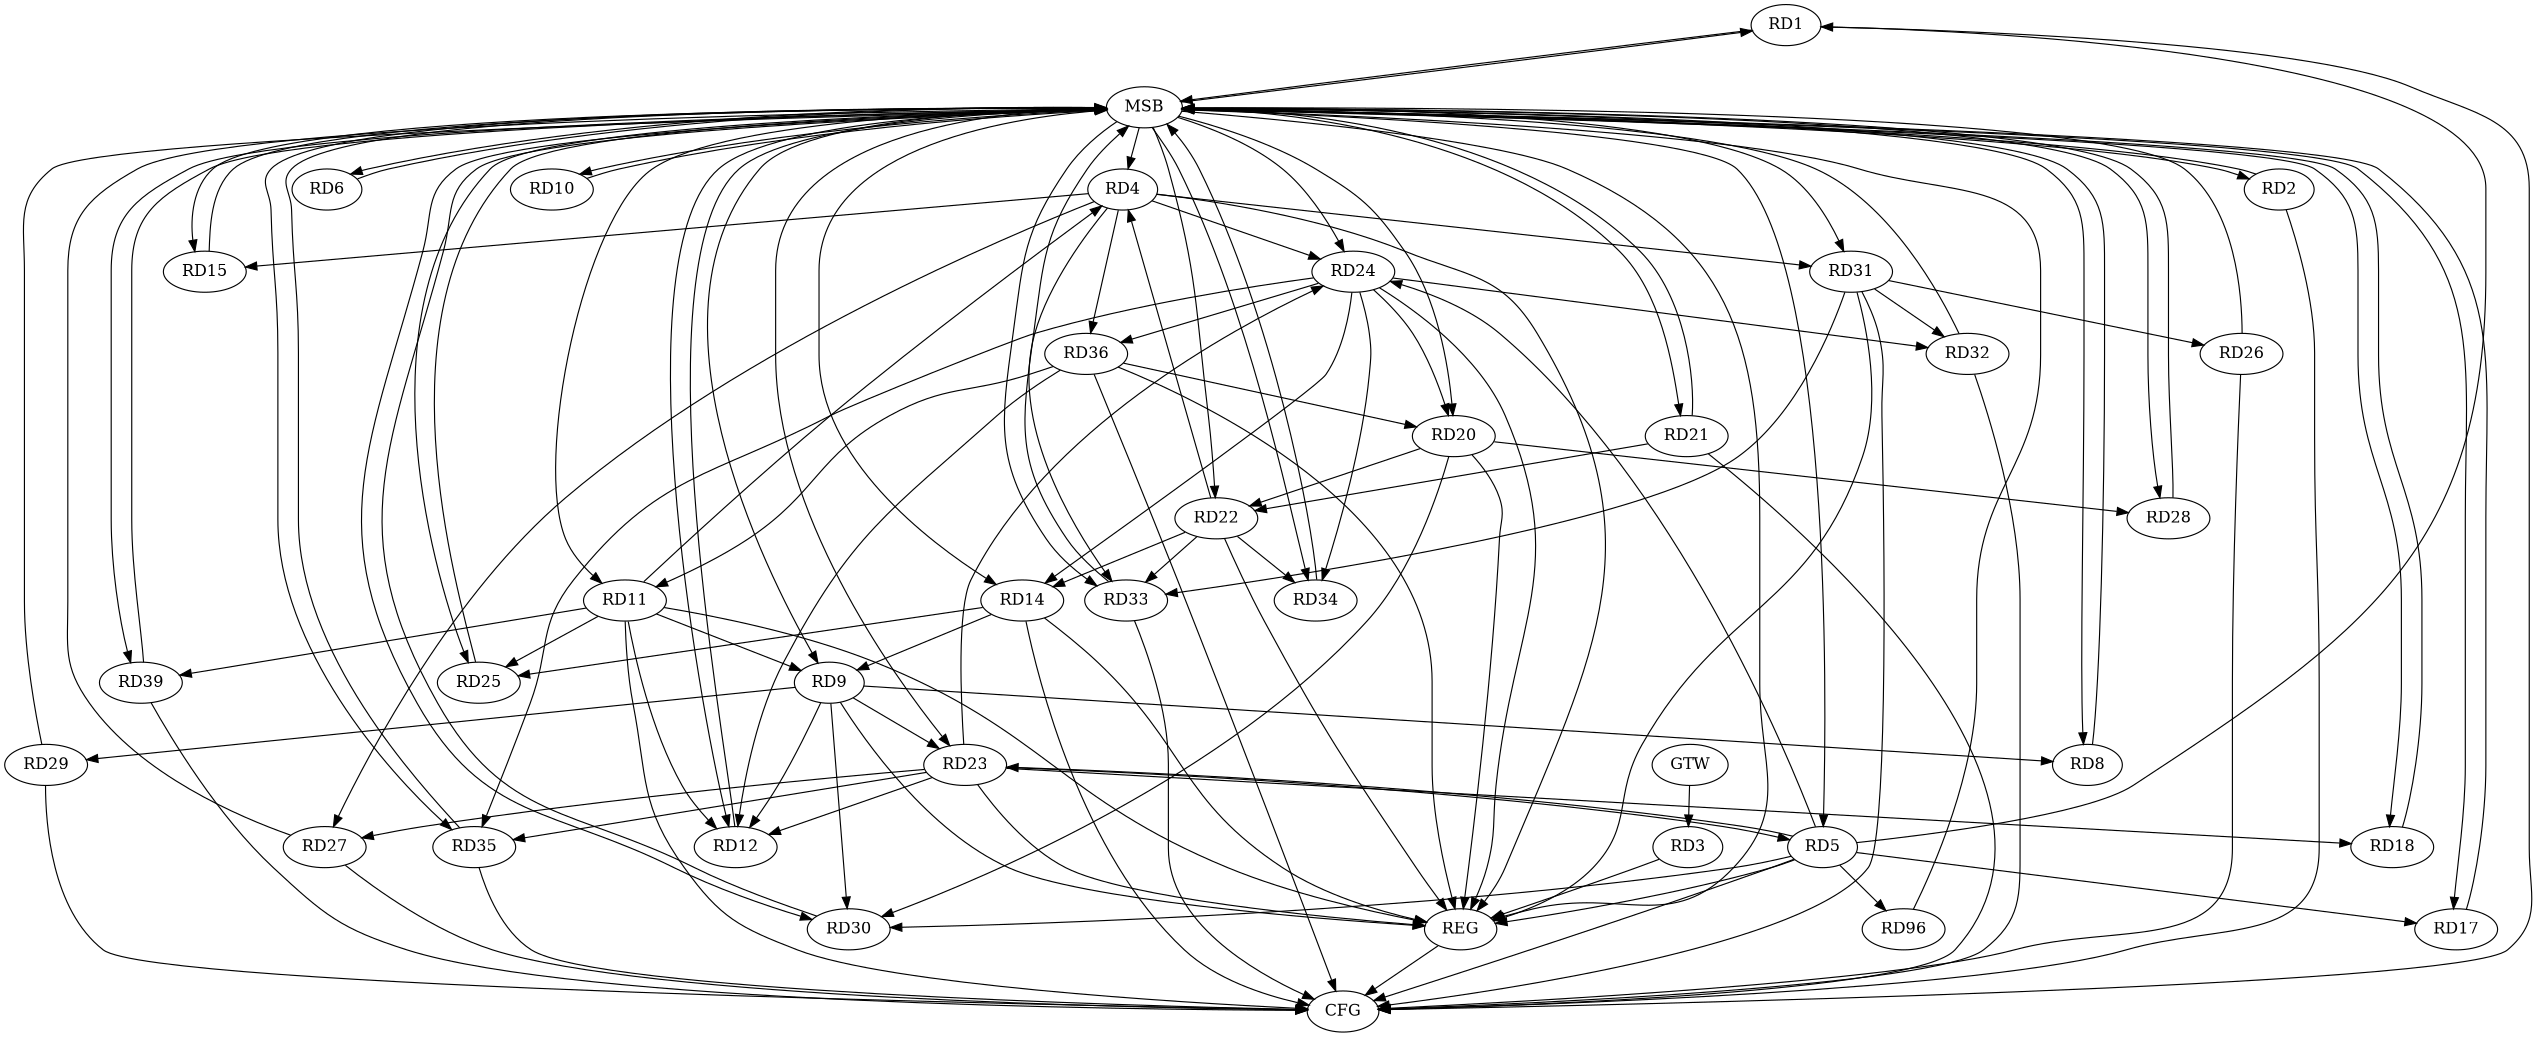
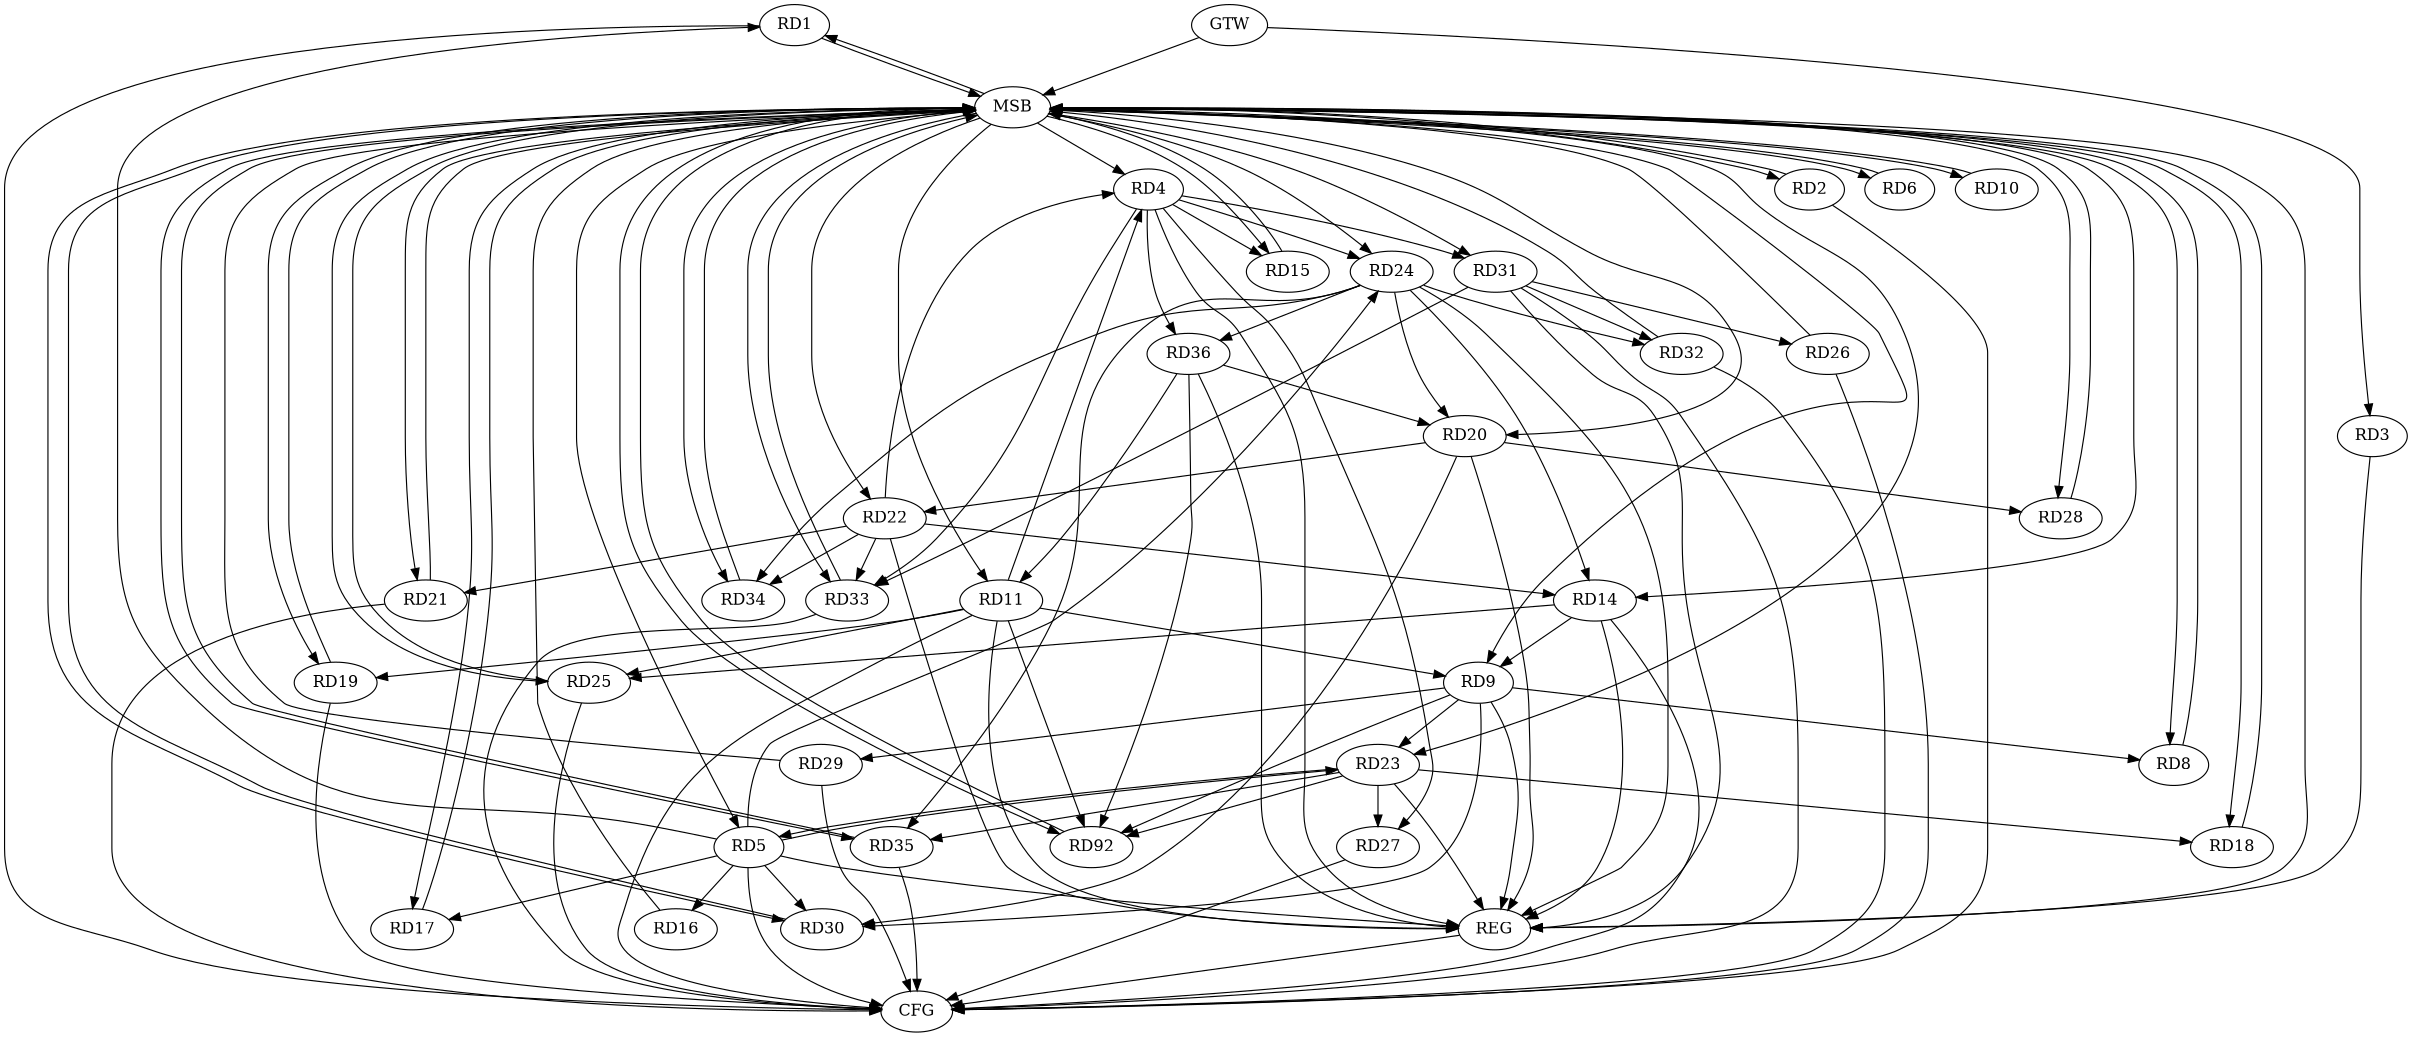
(166, 161) -> (1126, 64)
(1057, 464) -> none
(1457, 476) -> (670, 557)
(1215, 676) -> (601, 961)
(141, 683) -> (336, 683)
(736, 847) -> (1091, 847)
(1904, 929) -> (676, 929)
